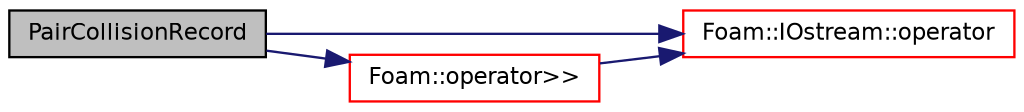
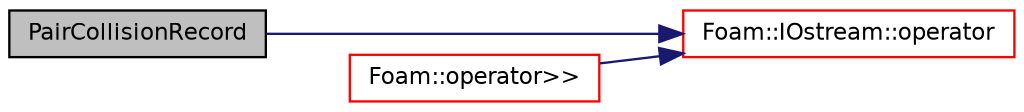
(296, 55) -> none
